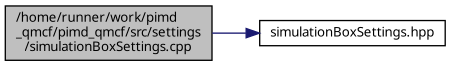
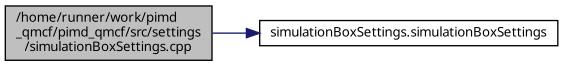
(352, 33) -> (409, 33)
